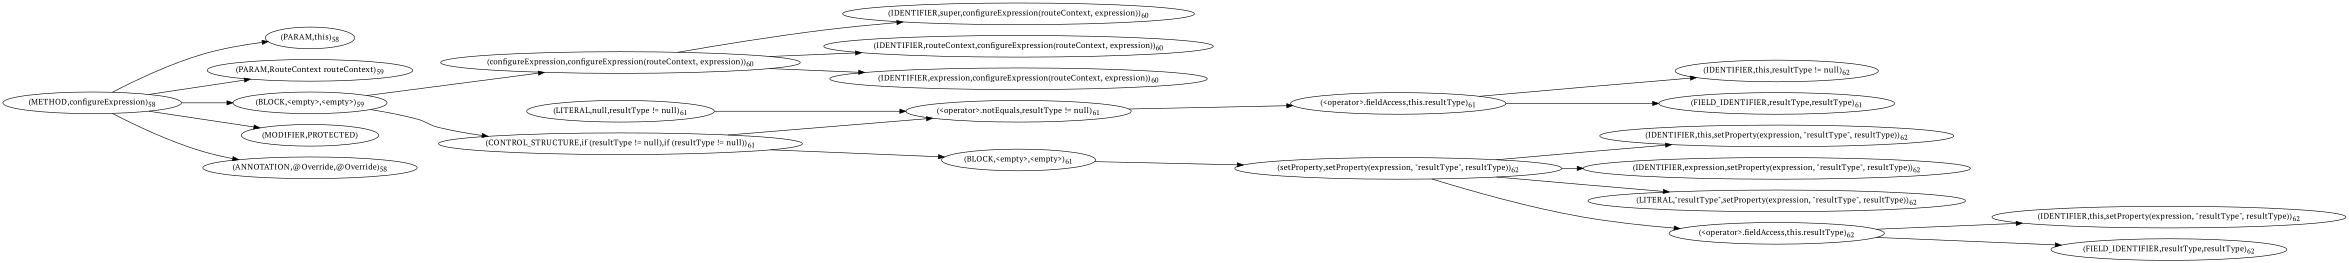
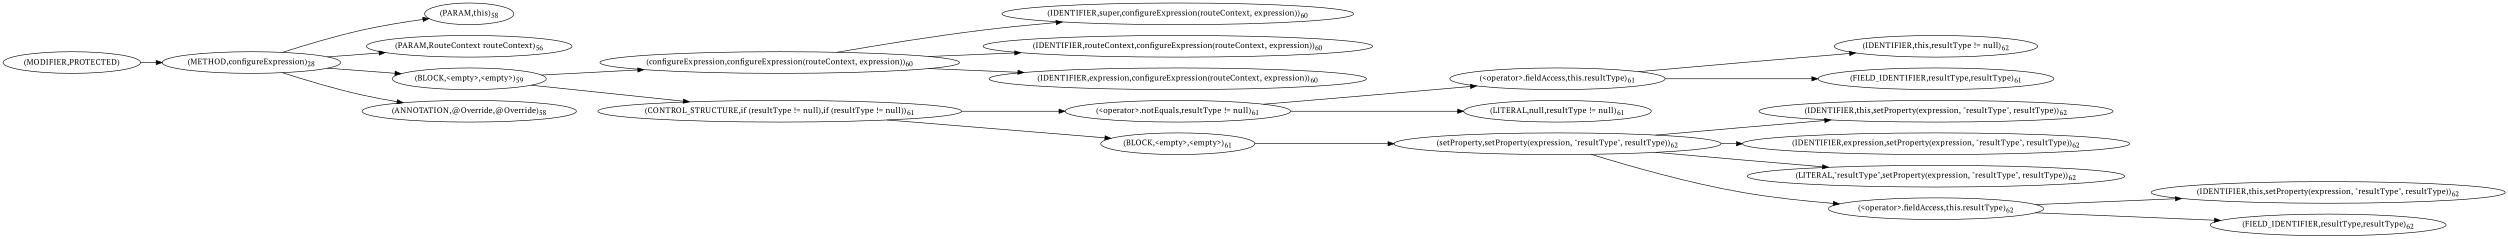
(380, 69) -> (540, 45)
(152, 102) -> (311, 62)
(807, 111) -> (1374, 111)
(201, 119) -> (148, 63)
